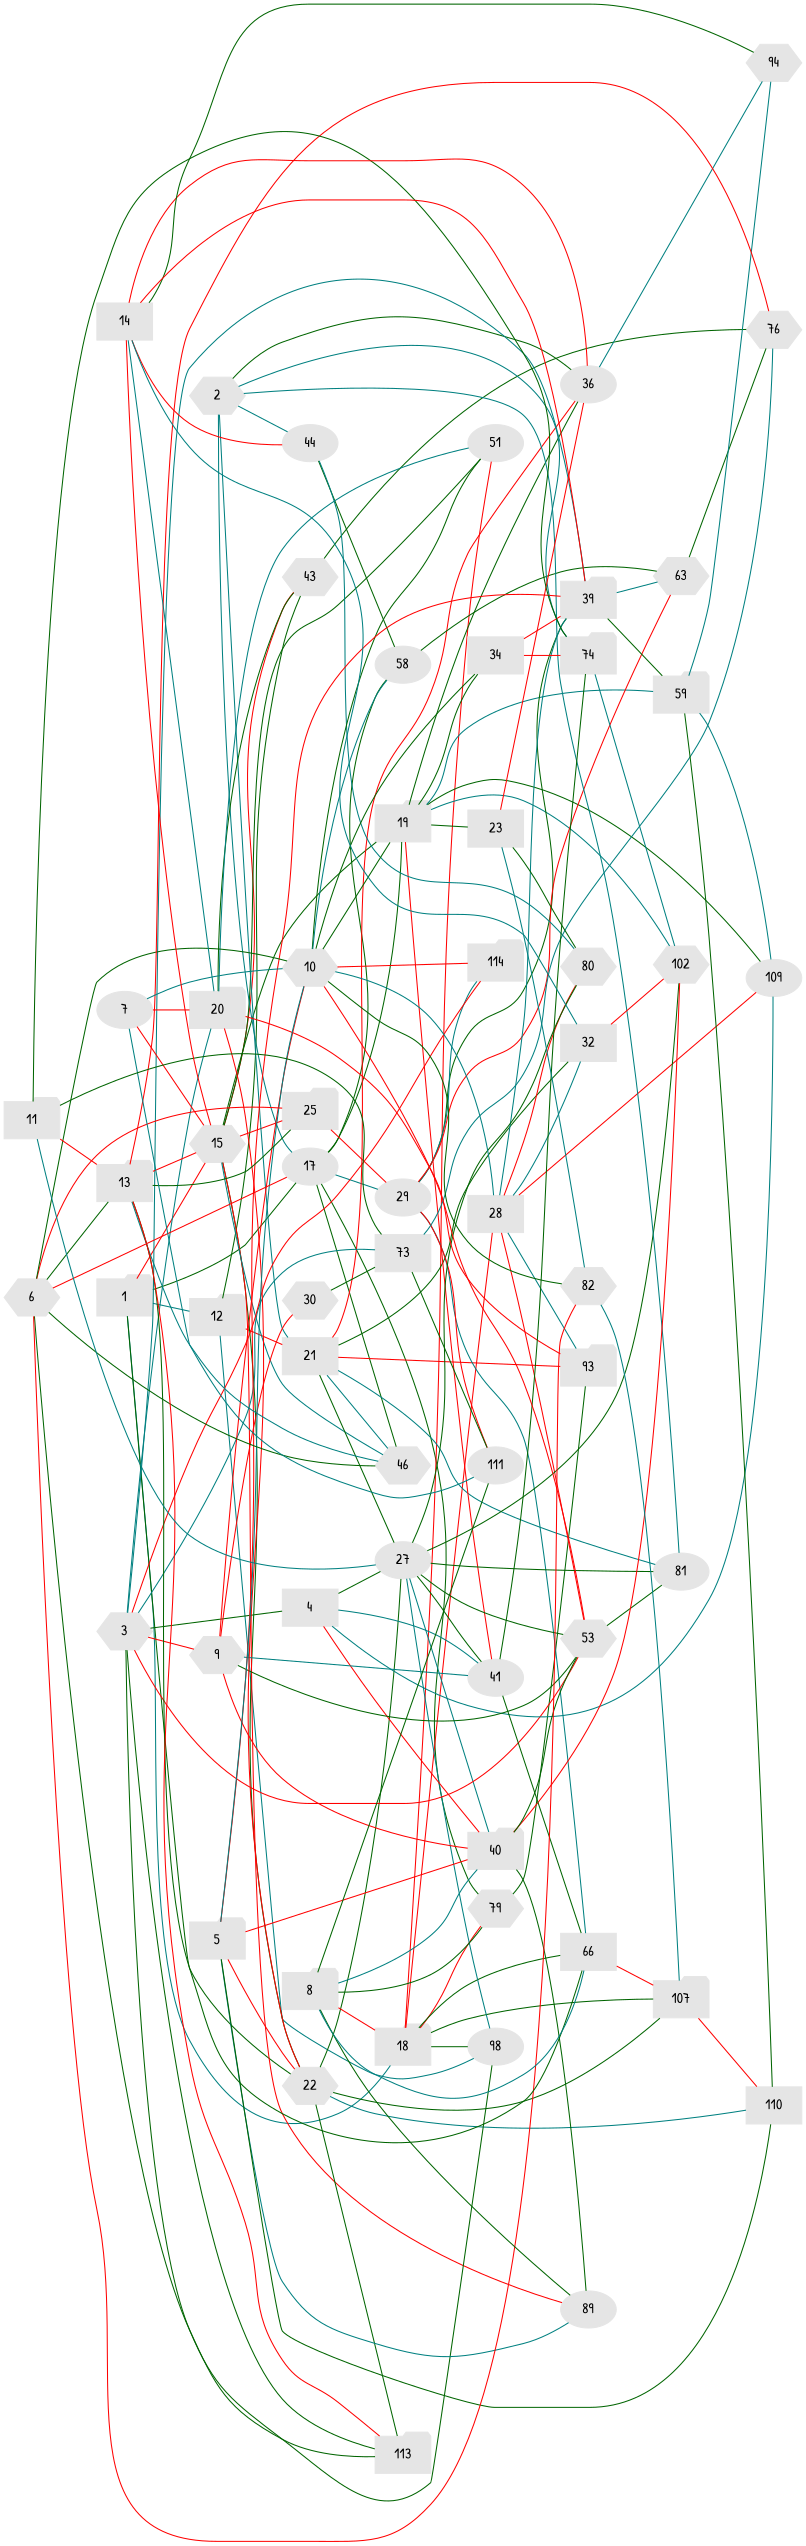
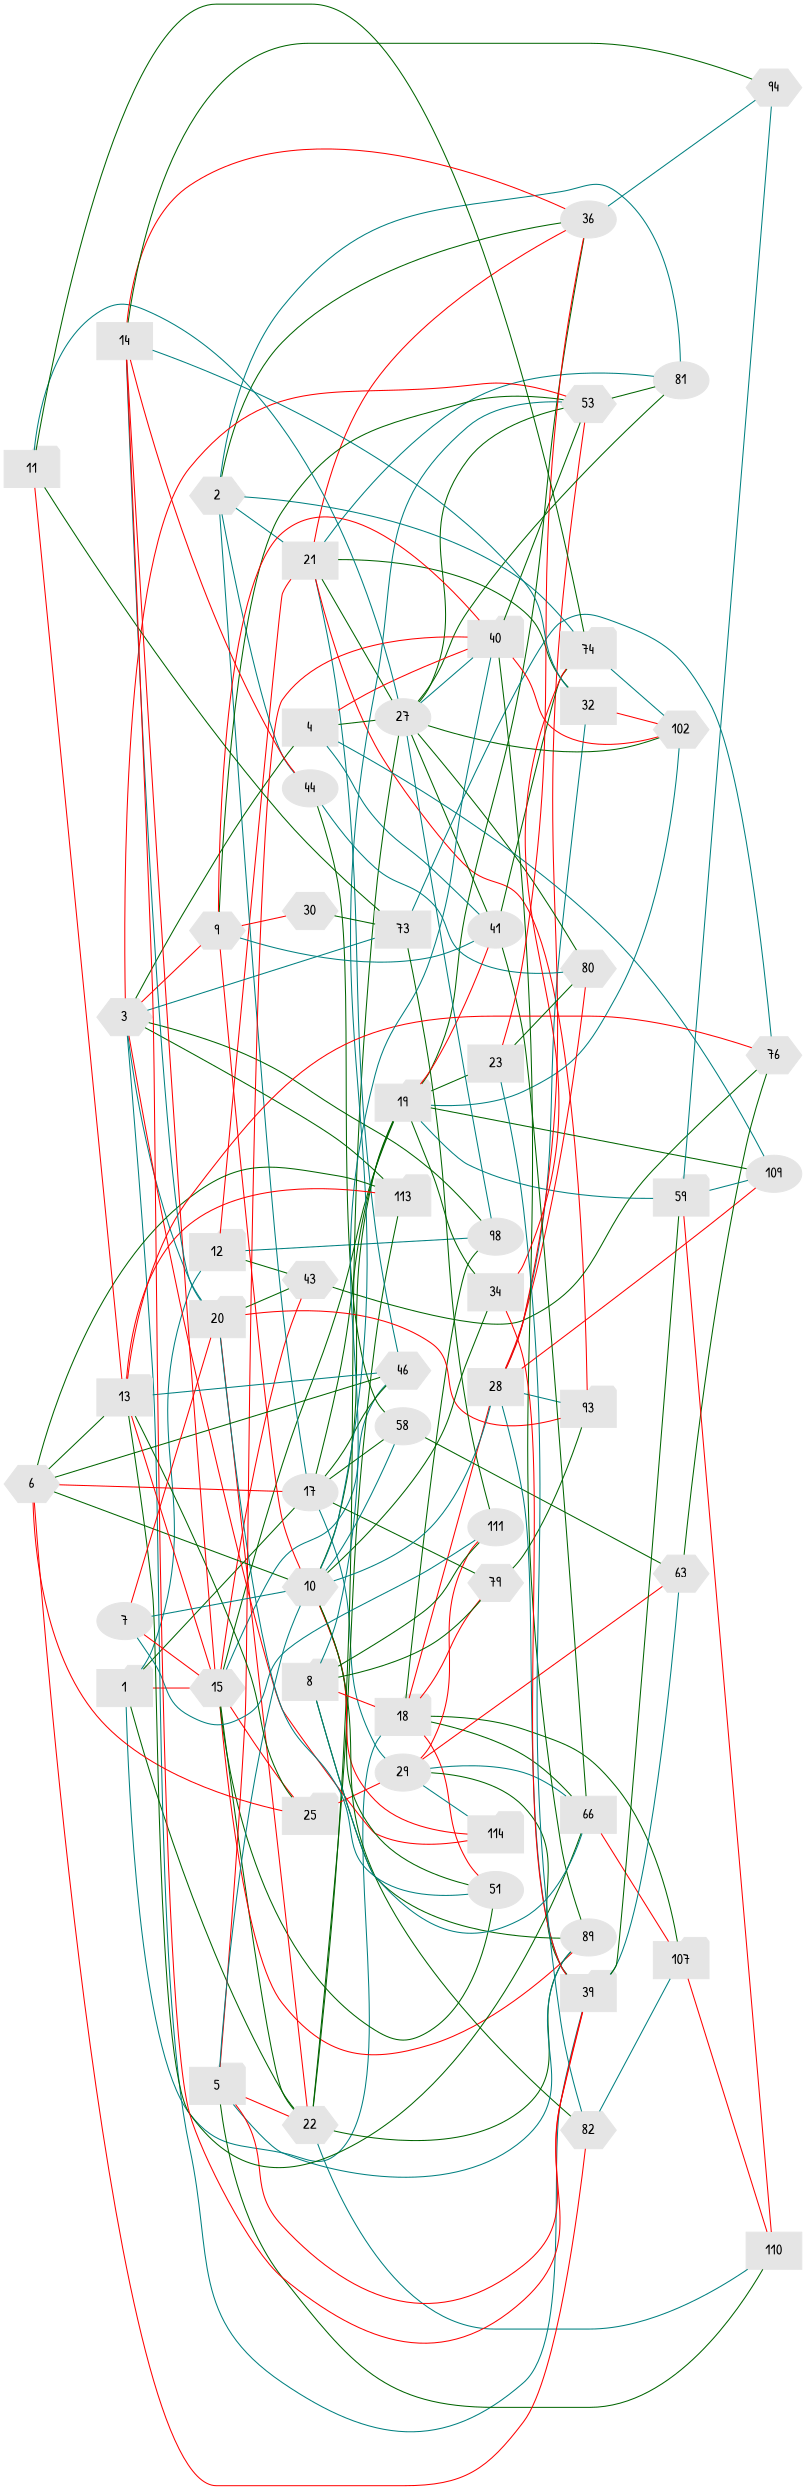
(493, 1325) -> (357, 810)
(740, 1399) -> (728, 1724)
(499, 2107) -> (512, 2116)
